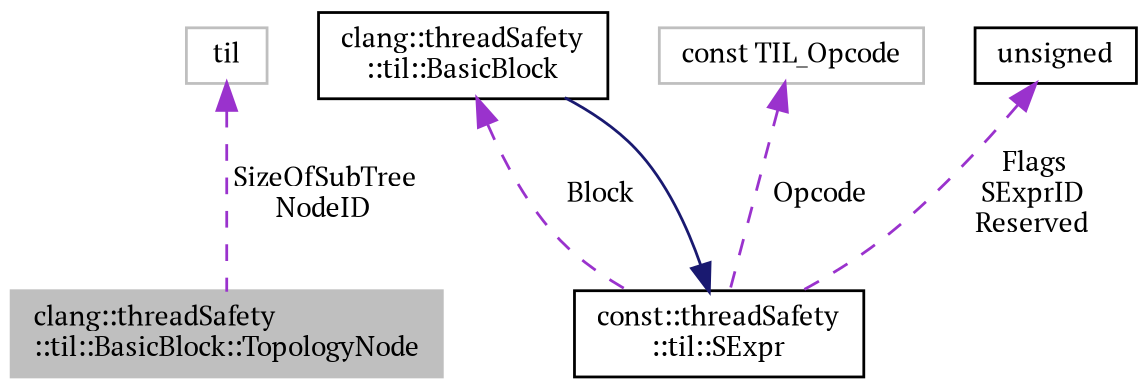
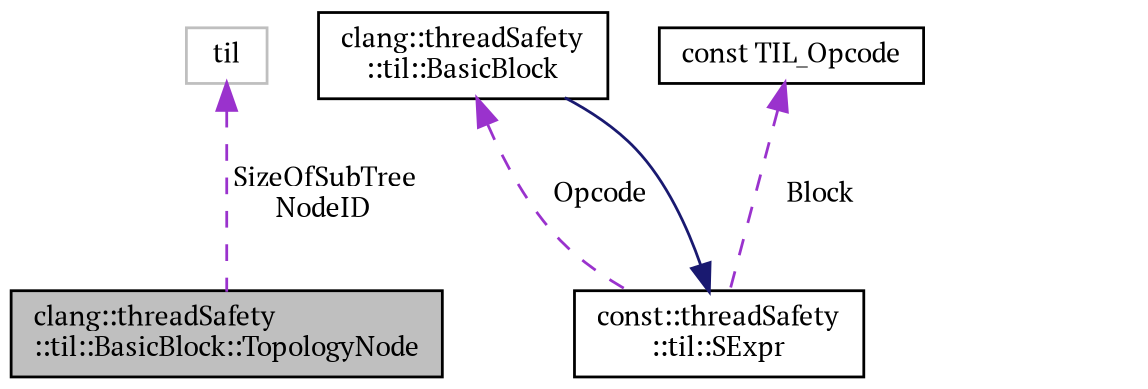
(791, 56) -> (791, 56)
(1056, 56) -> none
(598, 195) -> (598, 195)
(818, 195) -> (818, 195)
(227, 334) -> (227, 334)
